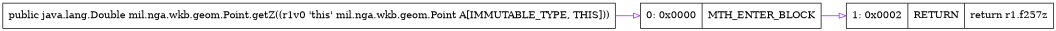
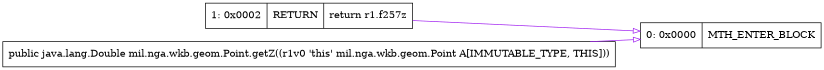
(830, 16) -> (523, 26)
